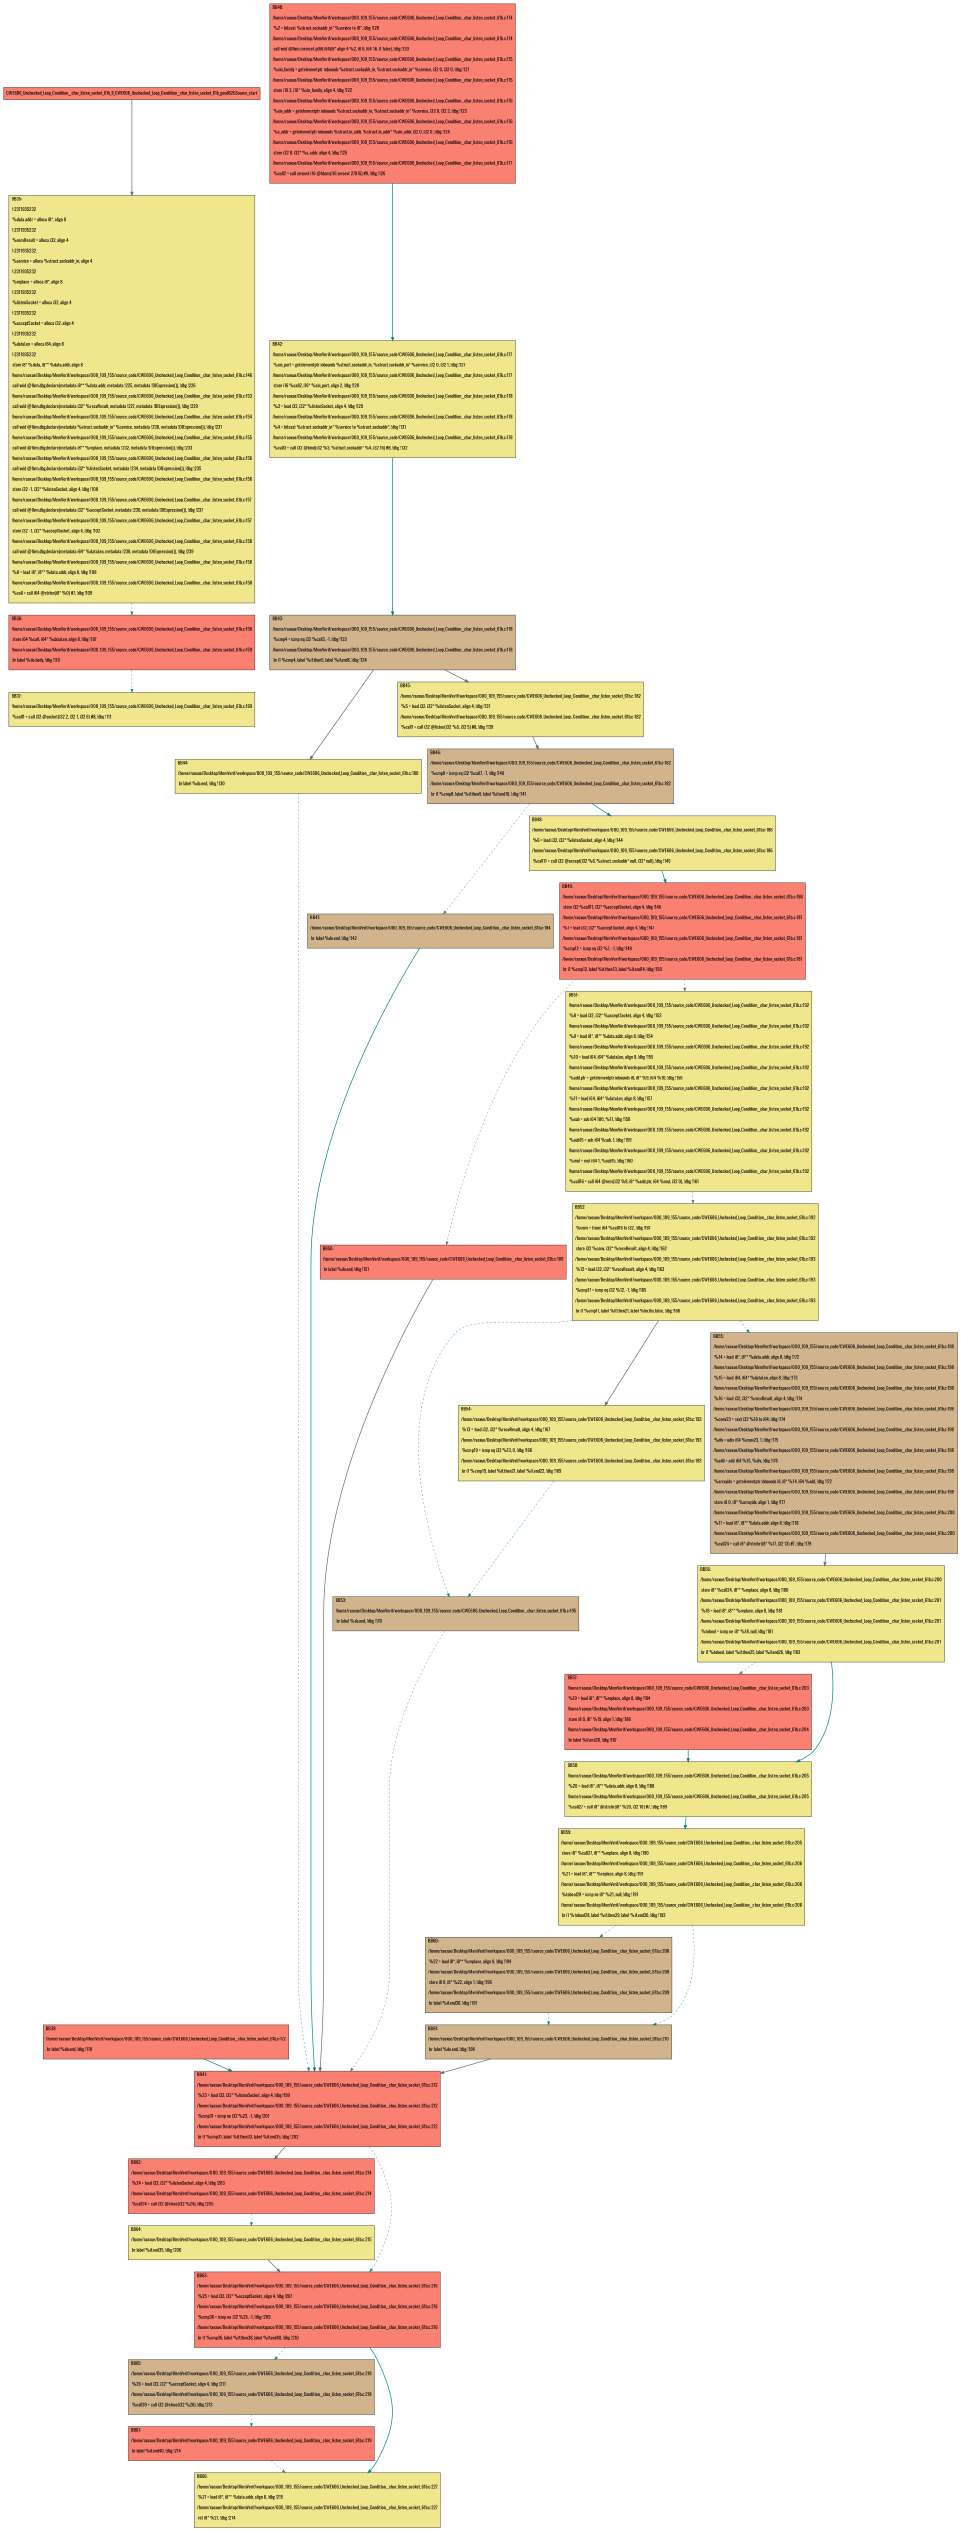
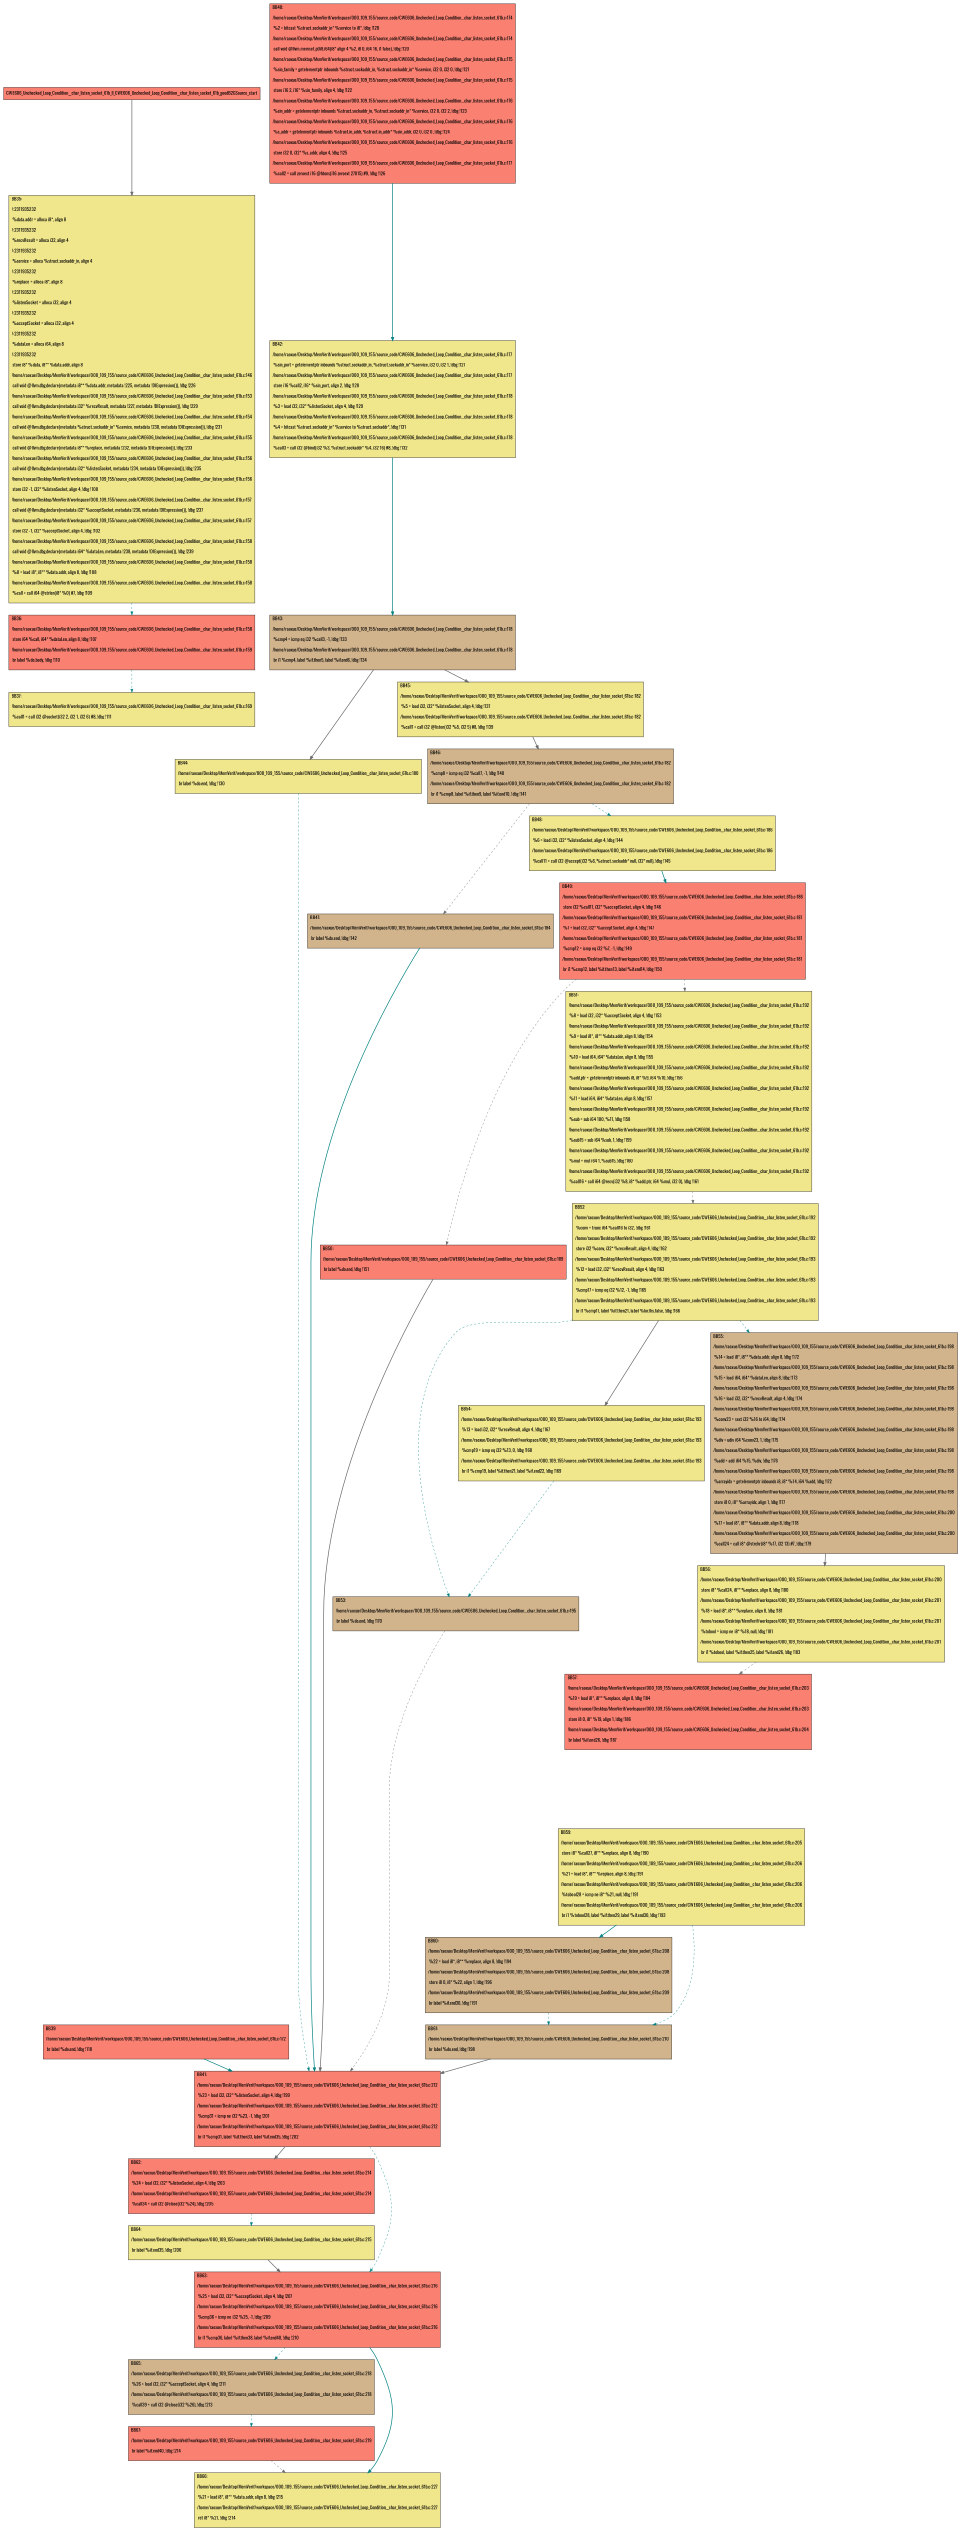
(600, 809) -> (600, 809)
(688, 1789) -> none
(609, 1930) -> (609, 1930)
